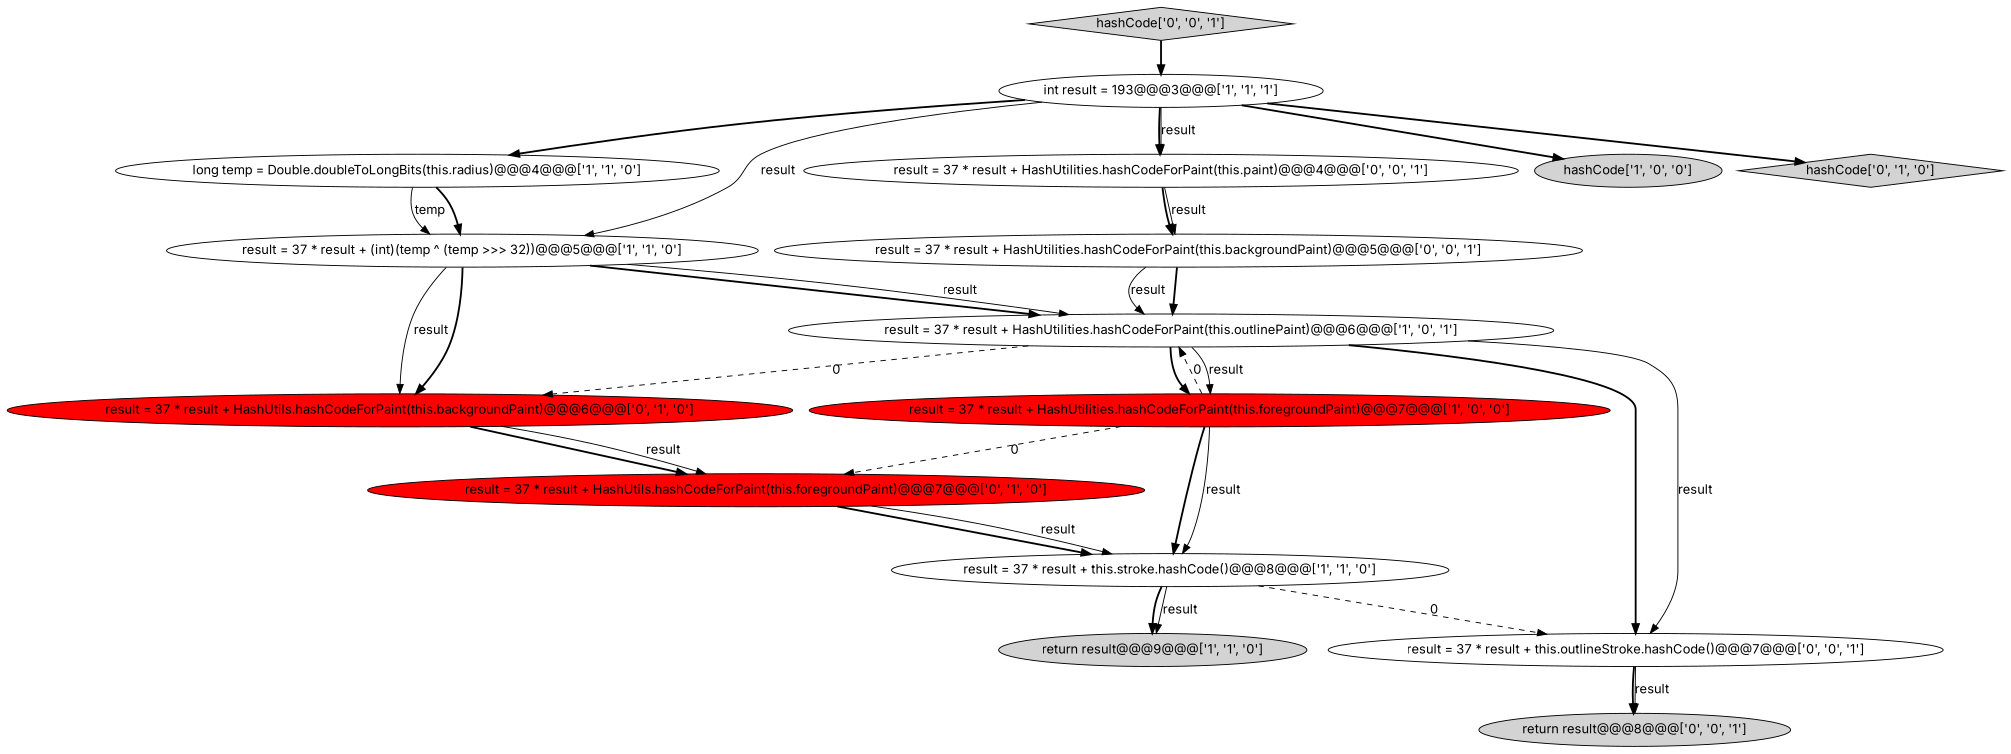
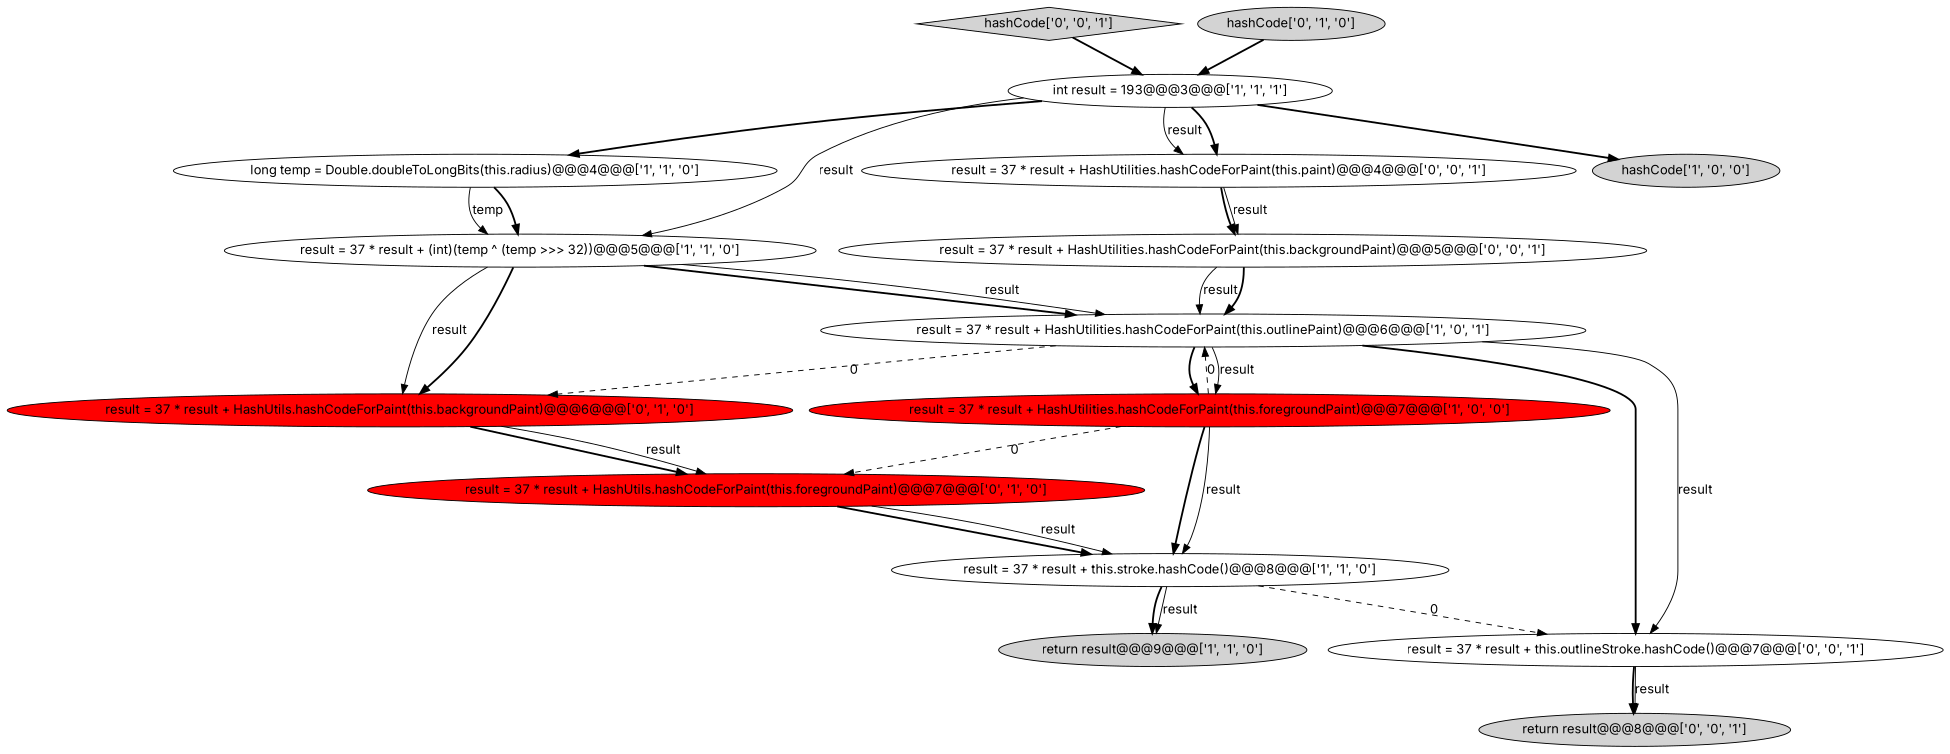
(1531, 132) -> (1236, 55)
(1871, 171) -> (1291, 24)
